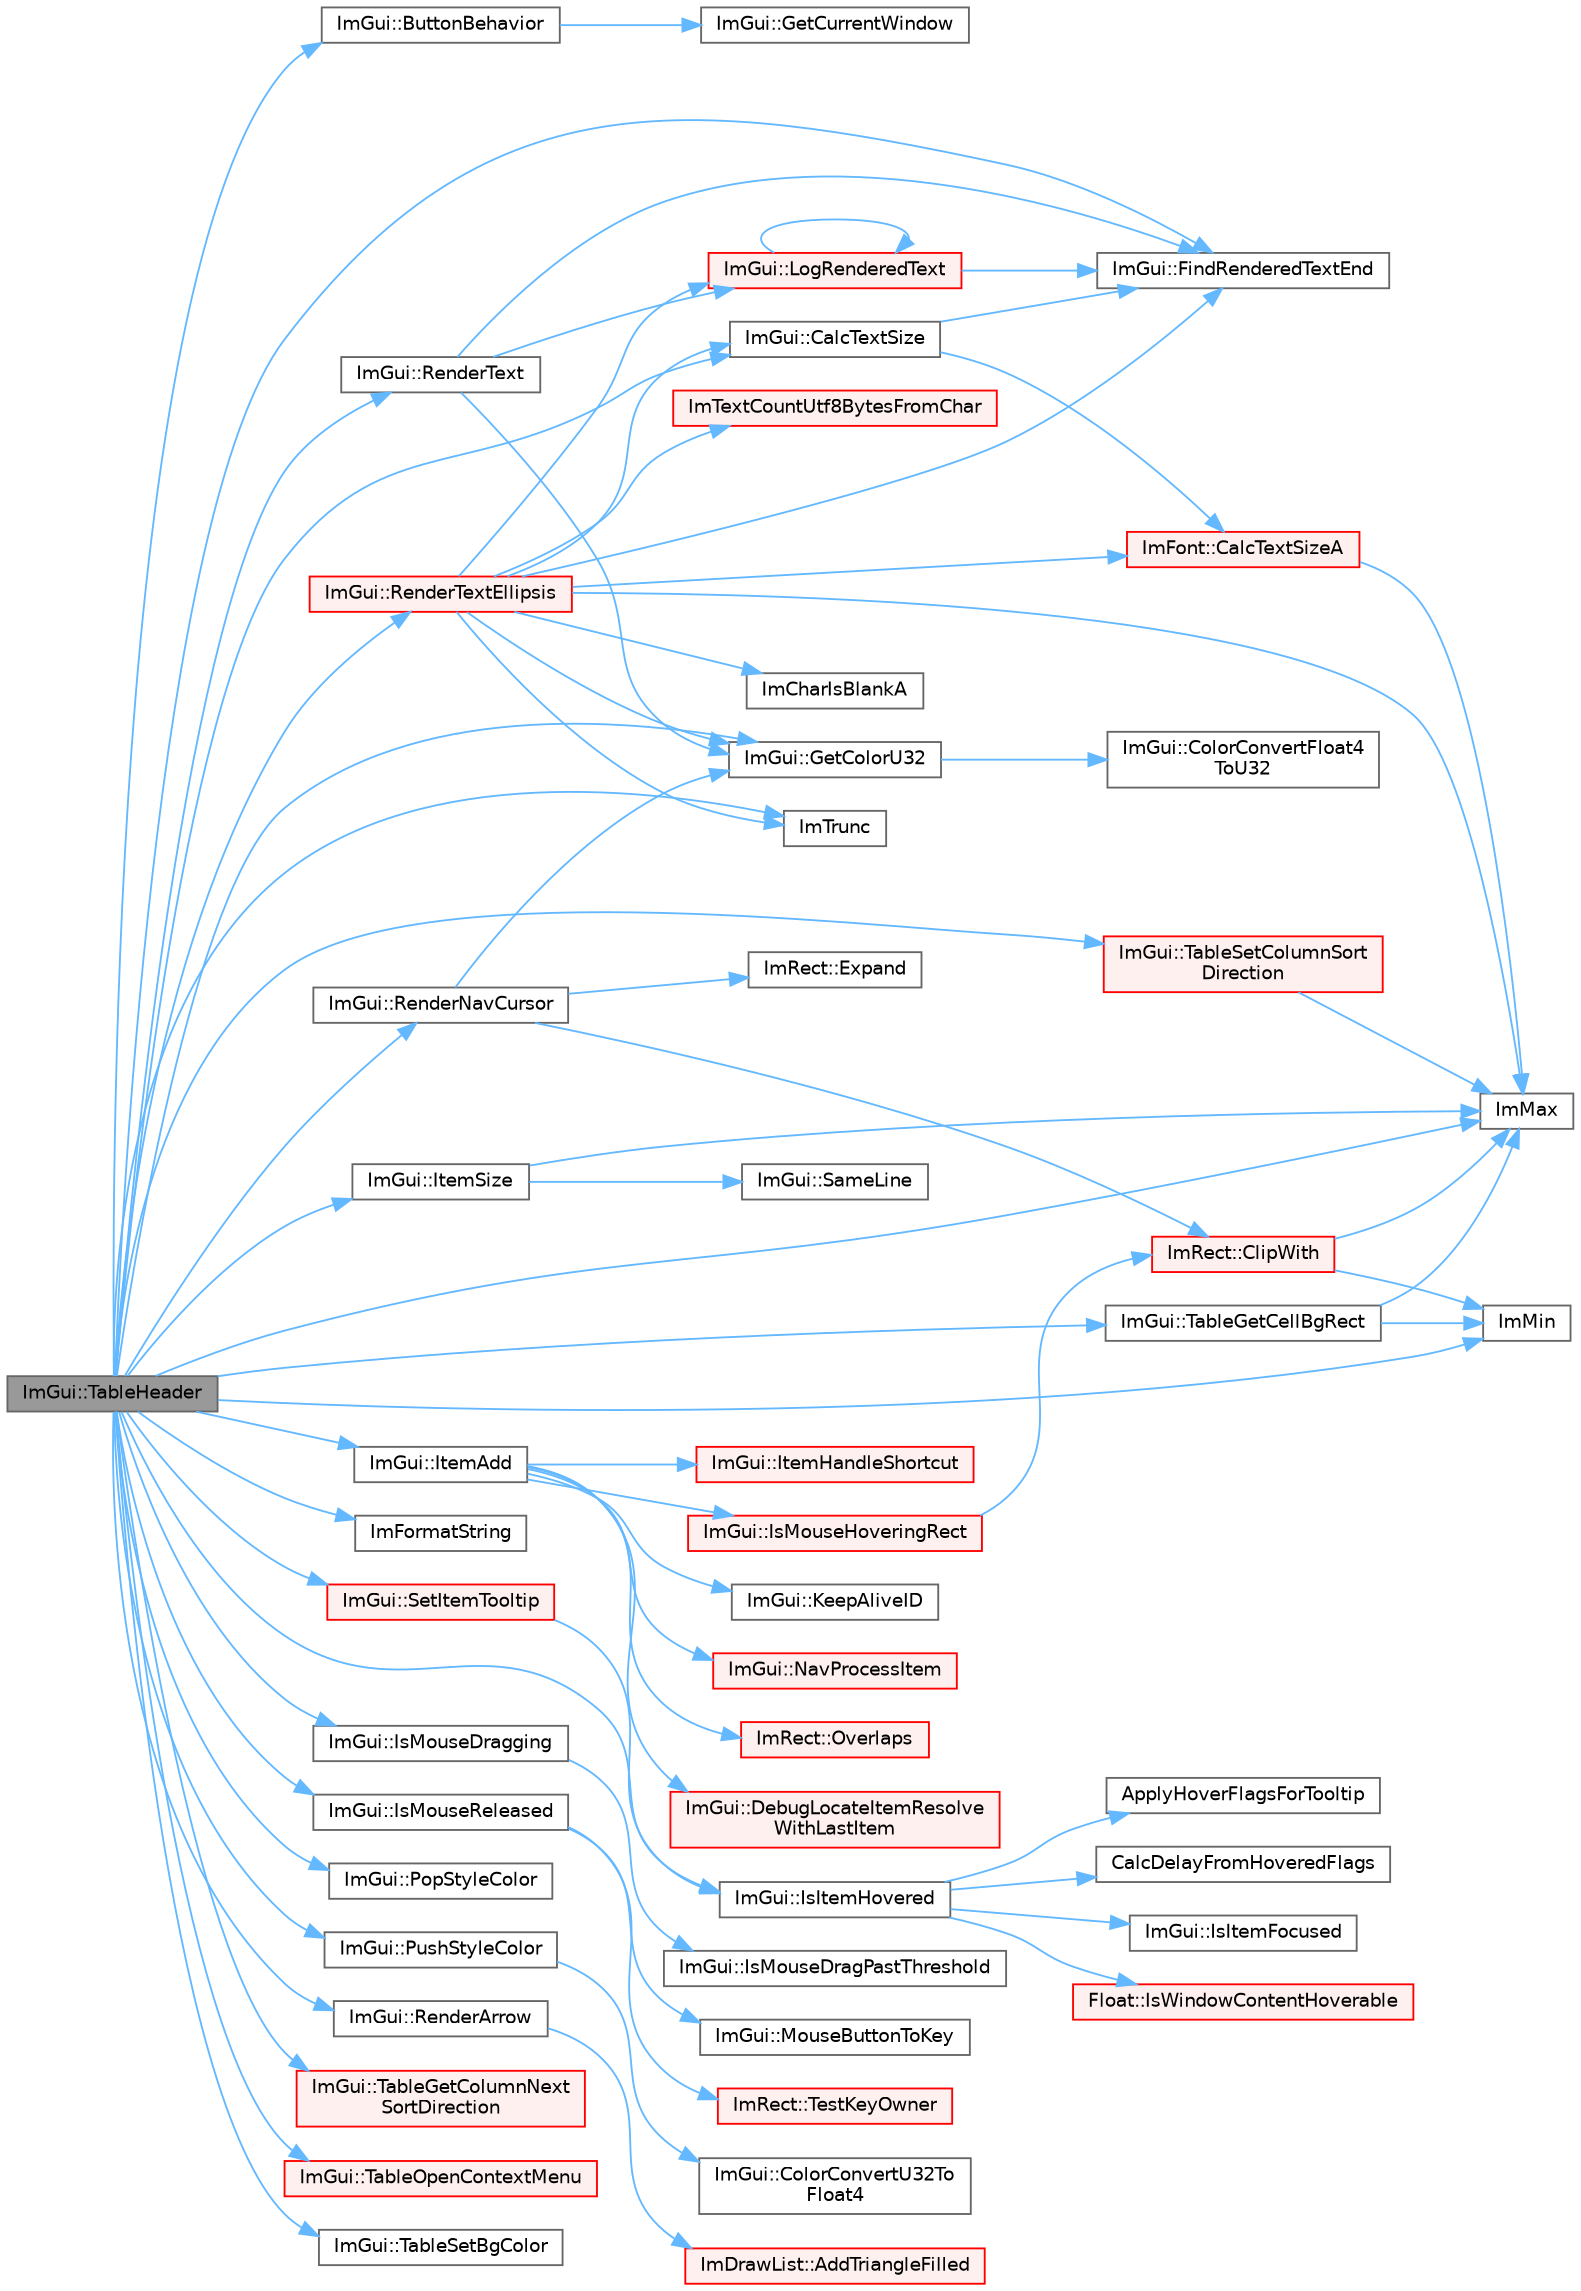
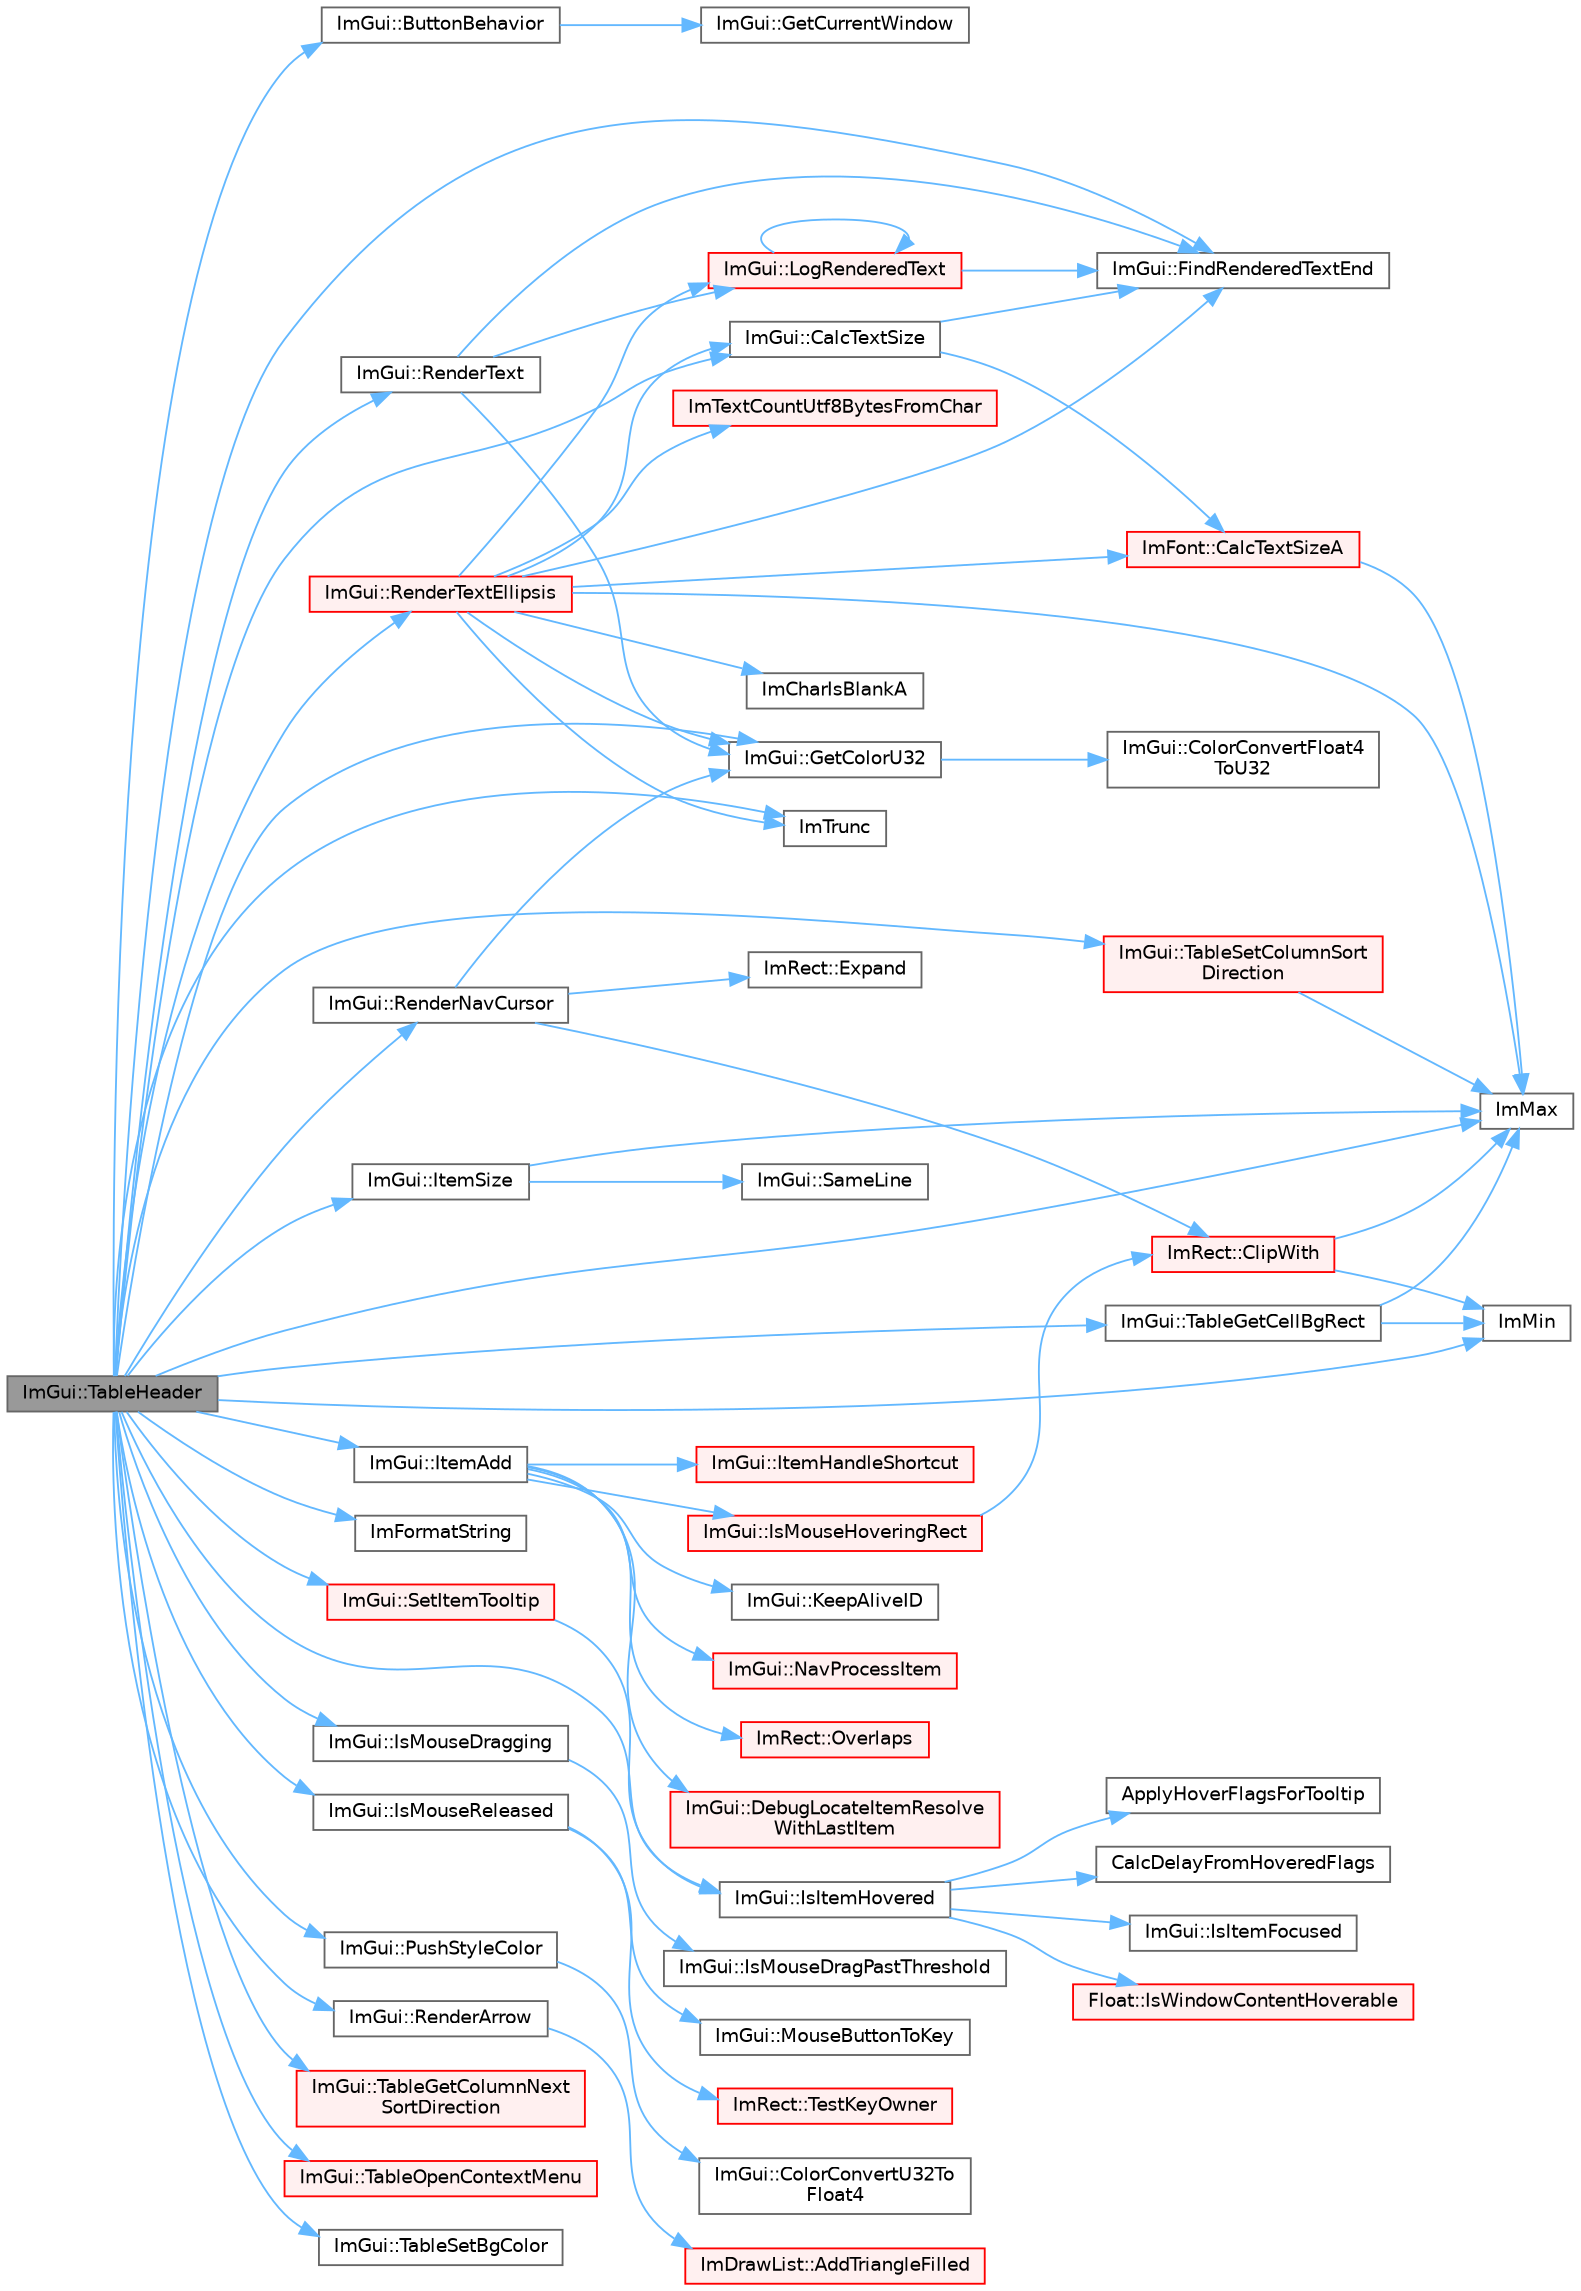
(441, 1881) -> none
